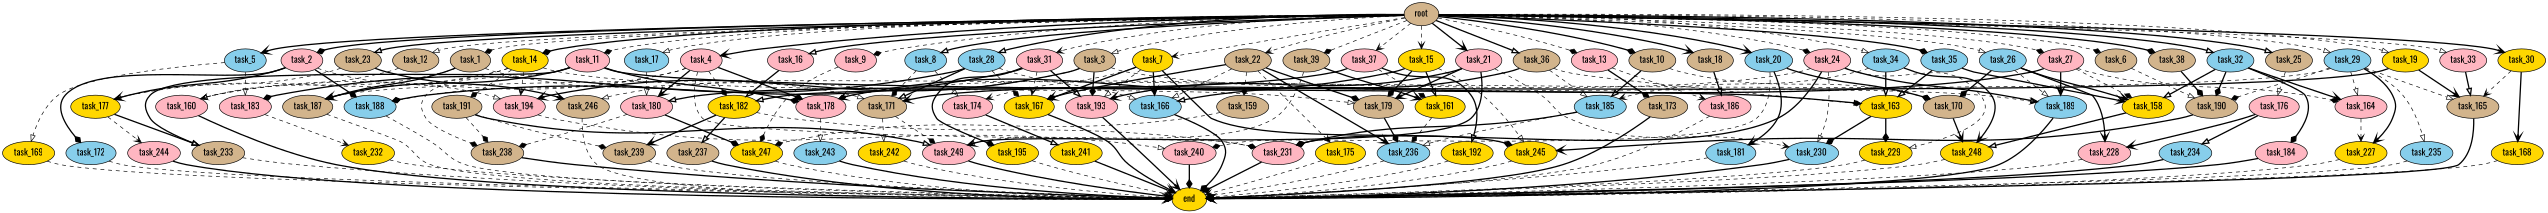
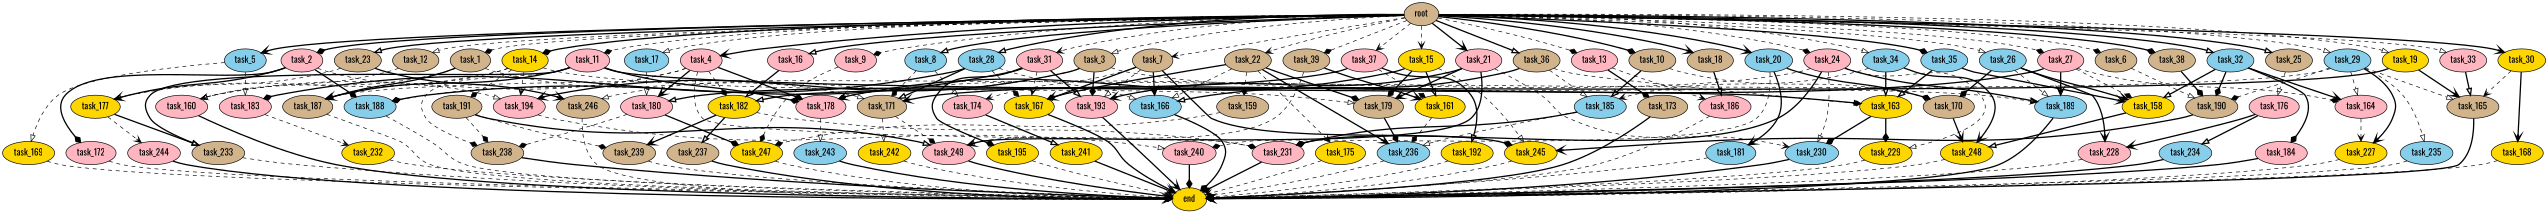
(1153, 60) -> (1153, 60)
(91, 153) -> (91, 153)
